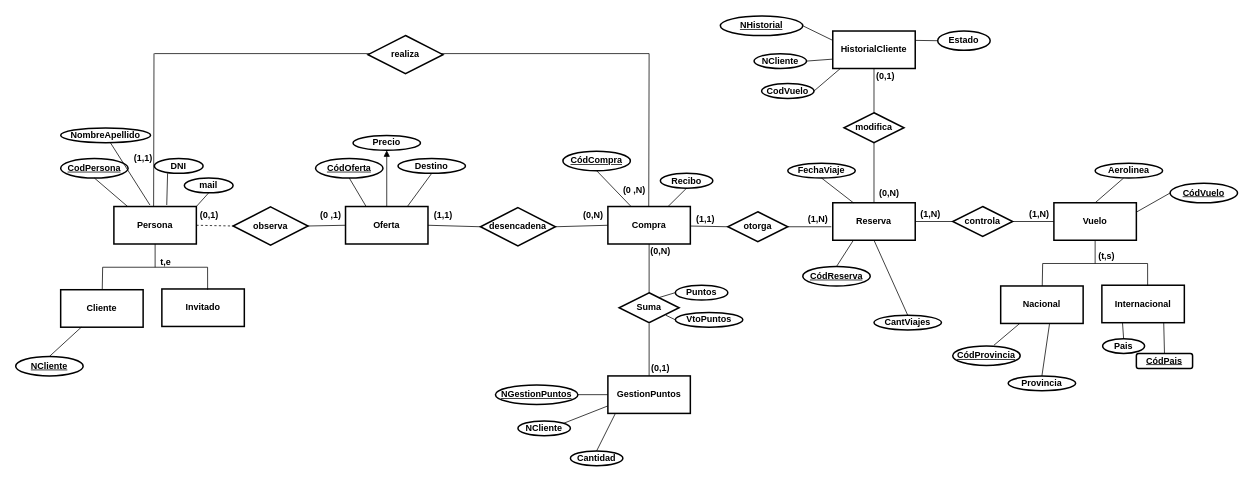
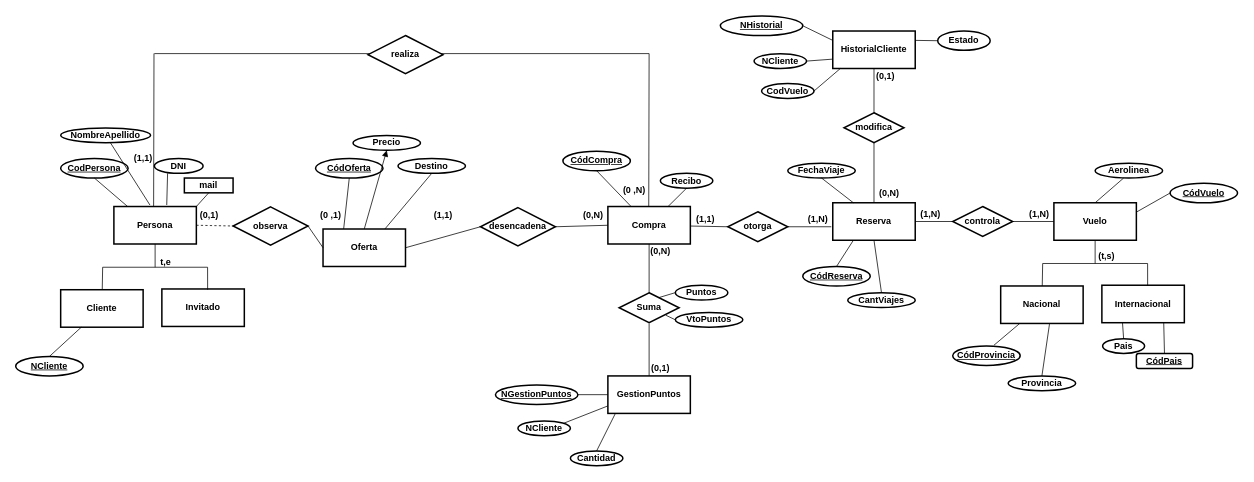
(209, 186) -> (209, 186)
(387, 225) -> (364, 248)
(908, 323) -> (882, 300)
